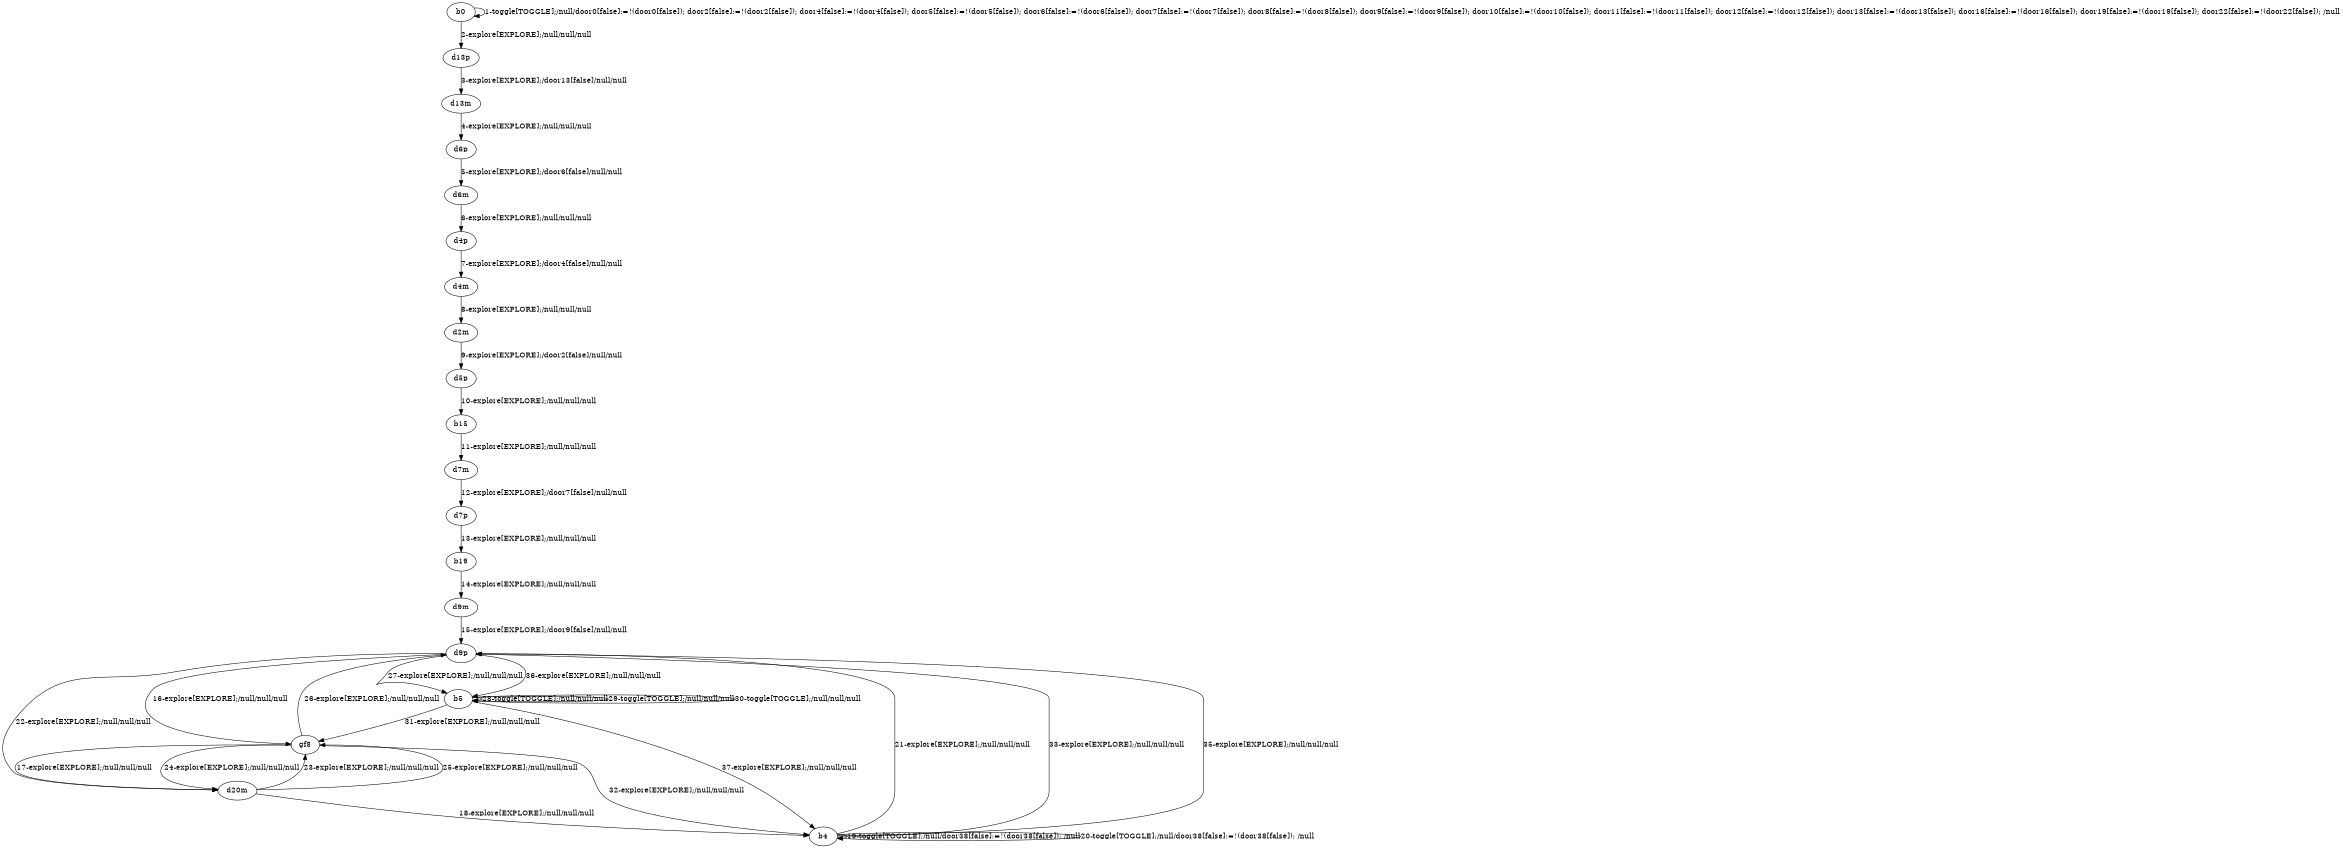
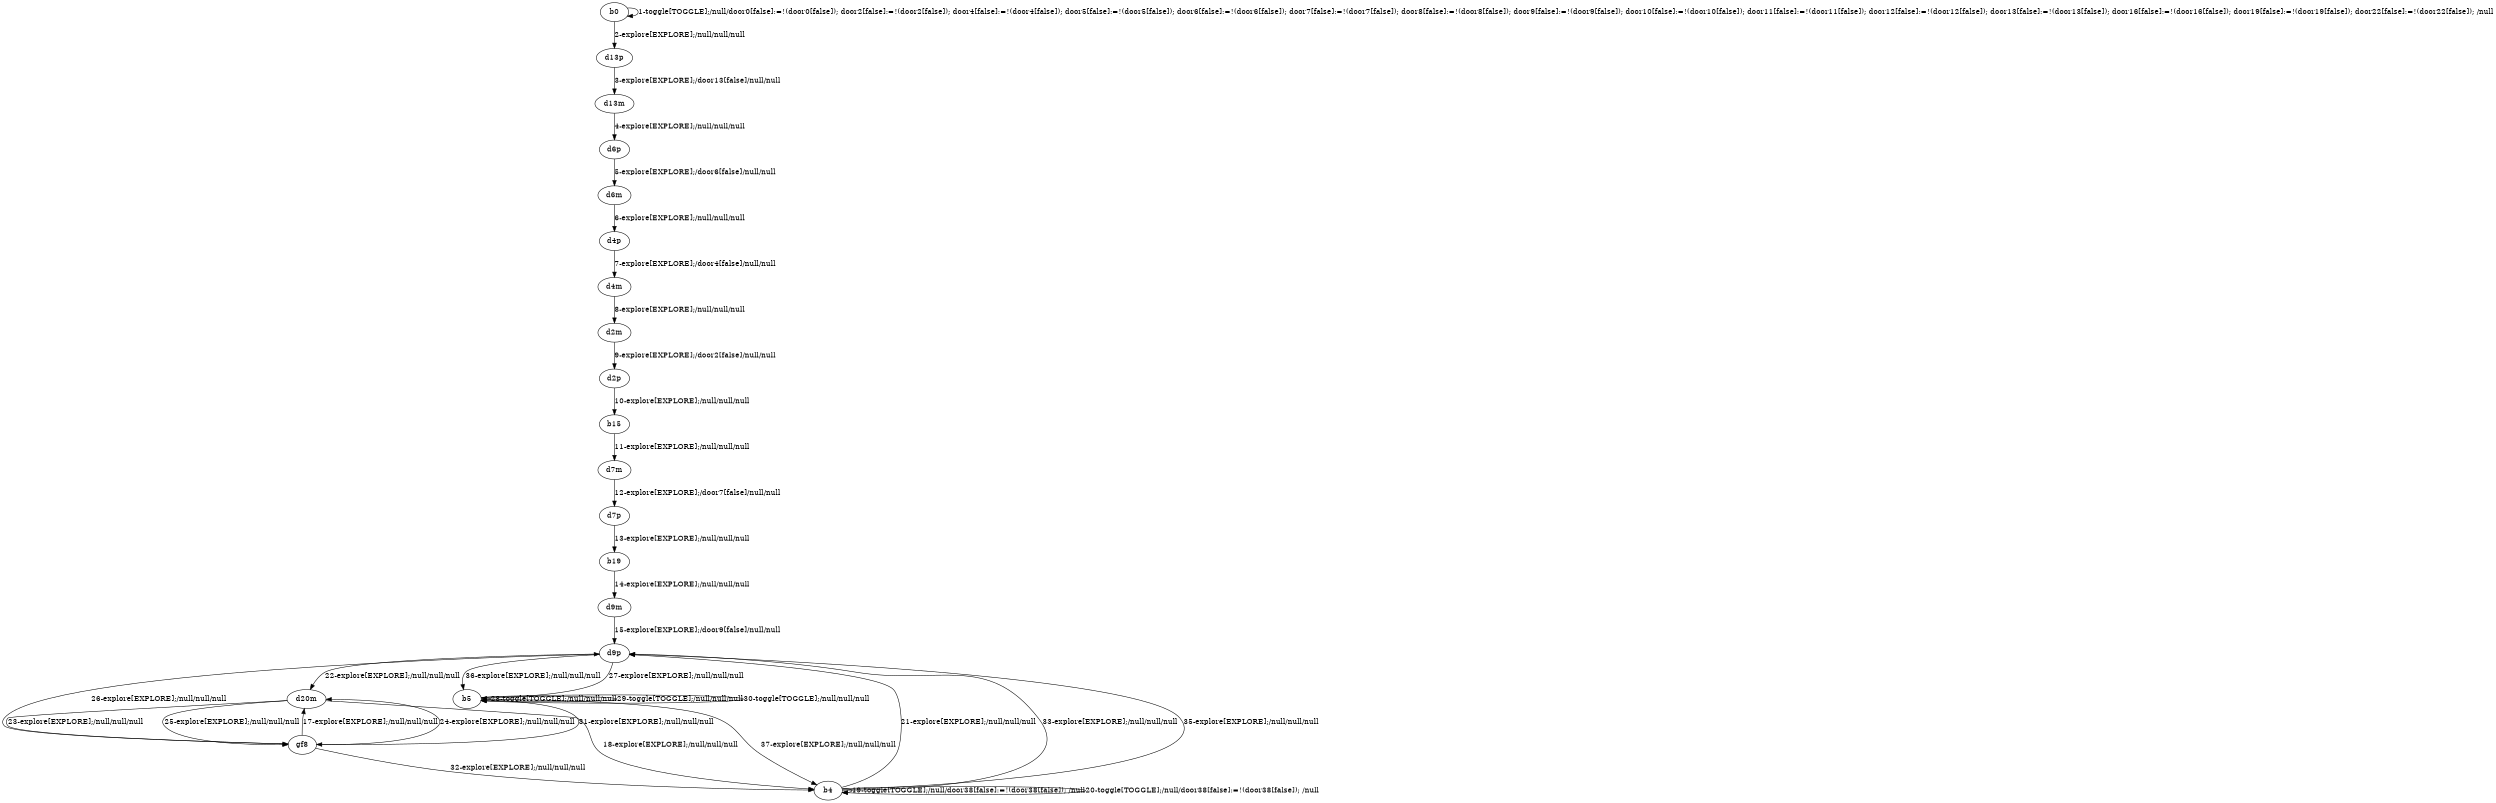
(461, 378) -> (614, 378)
(214, 673) -> none
